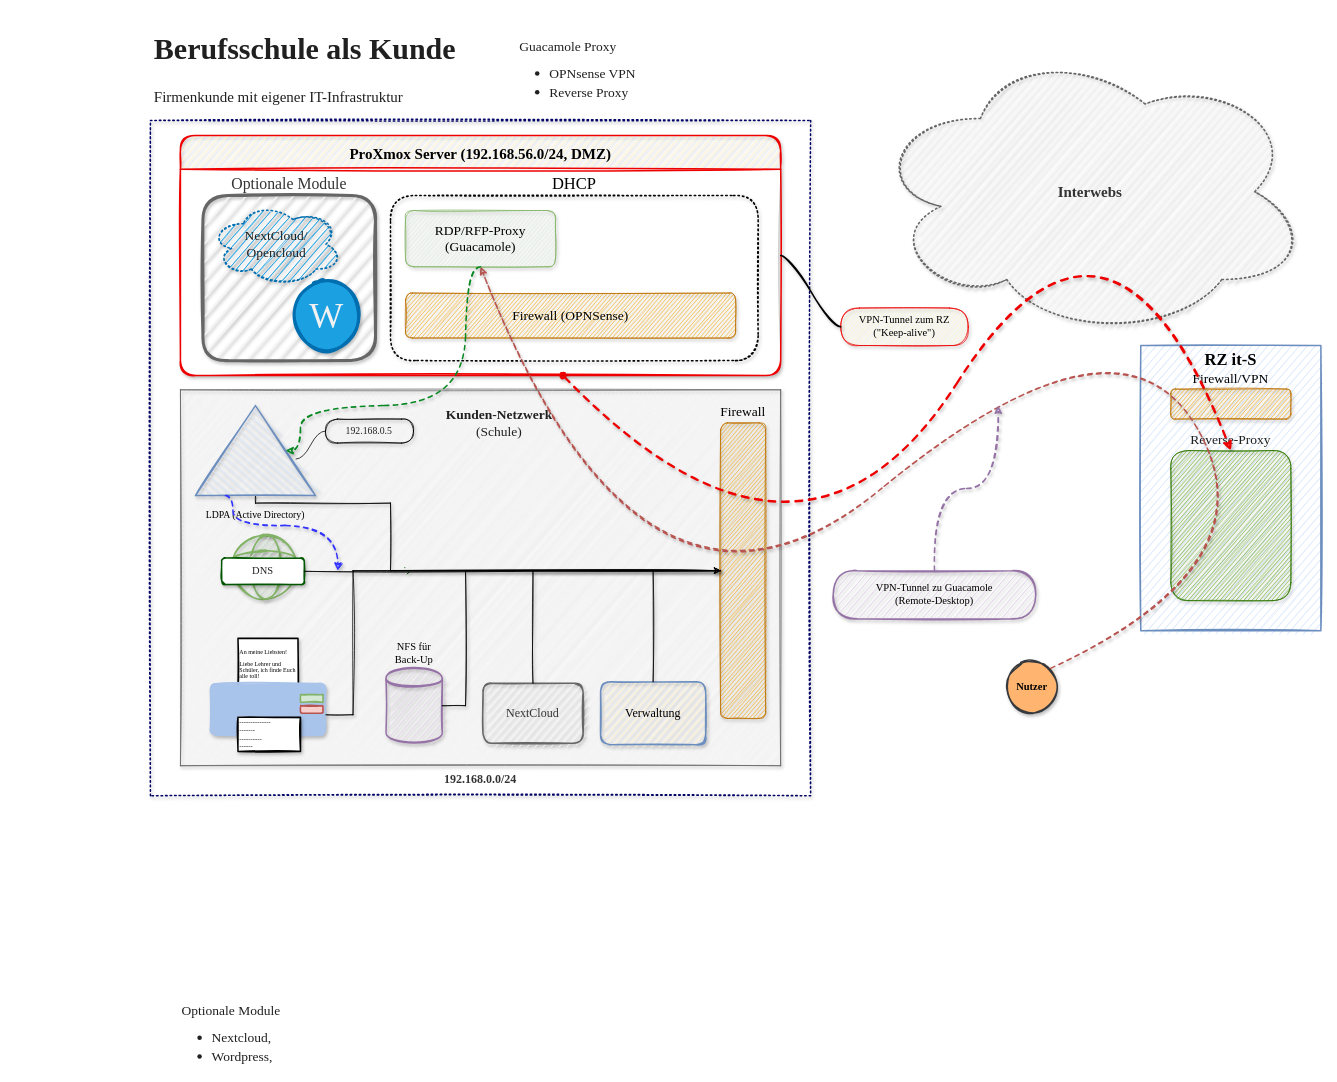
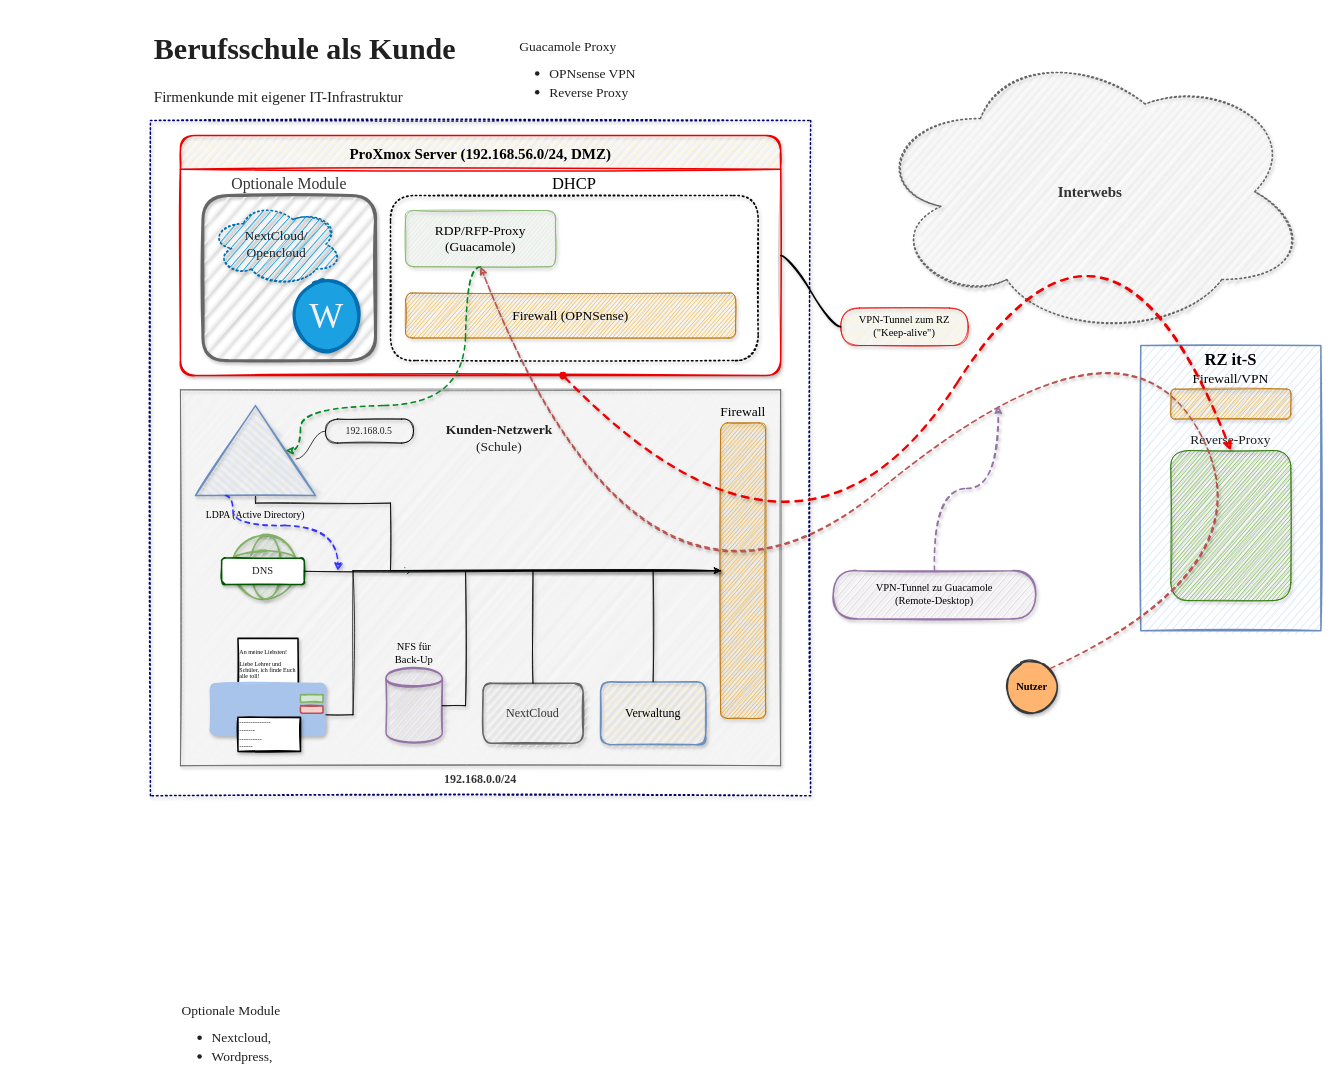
(499, 423) -> (499, 438)
